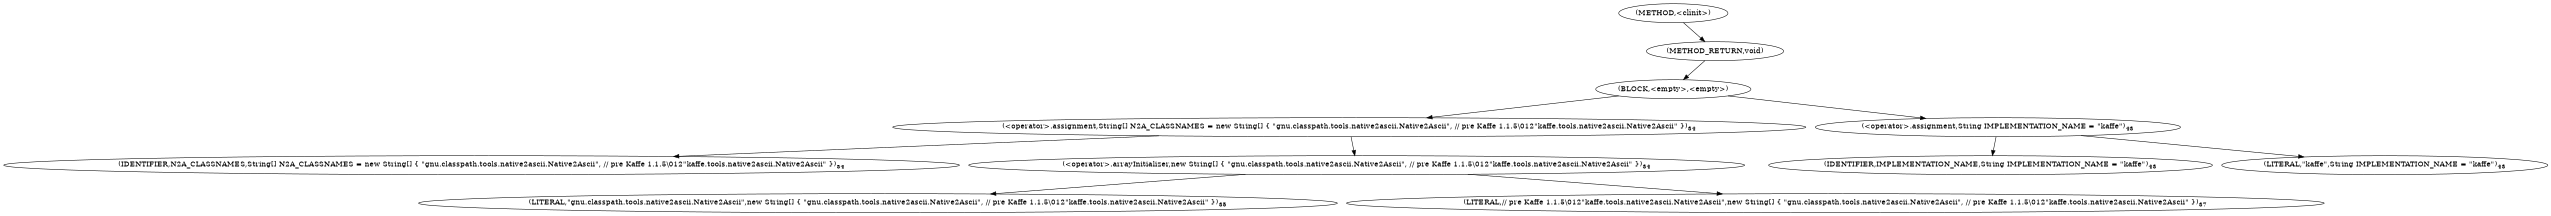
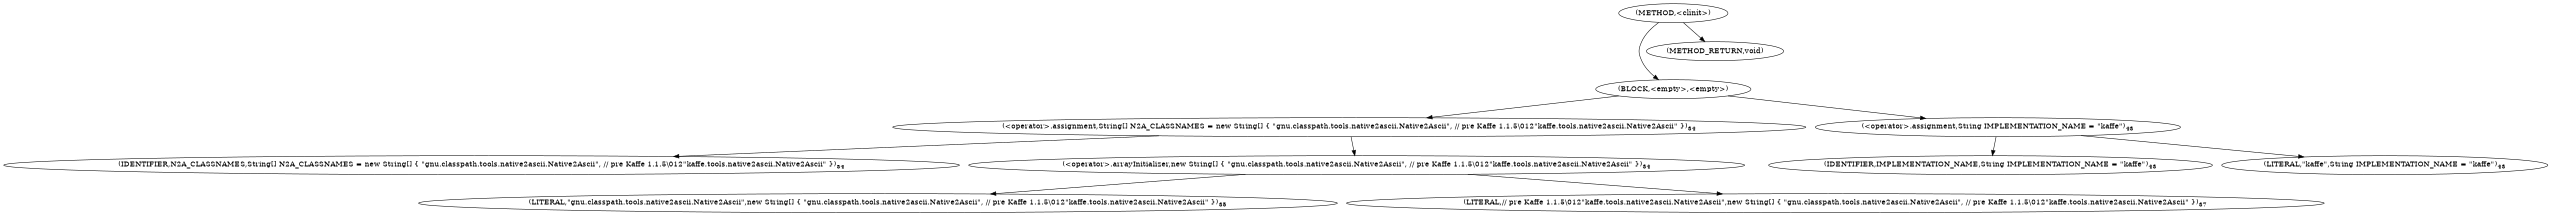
(1696, 68) -> (1639, 48)
